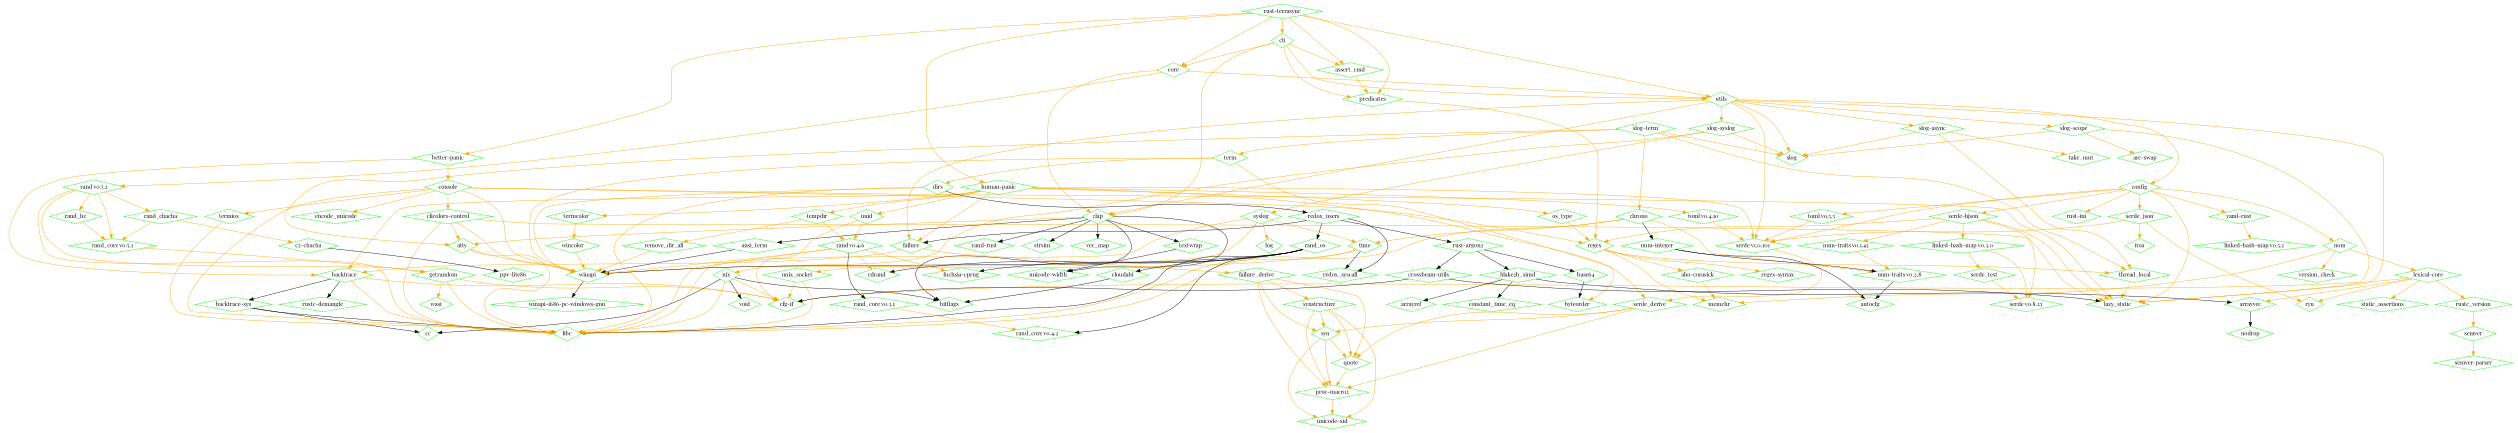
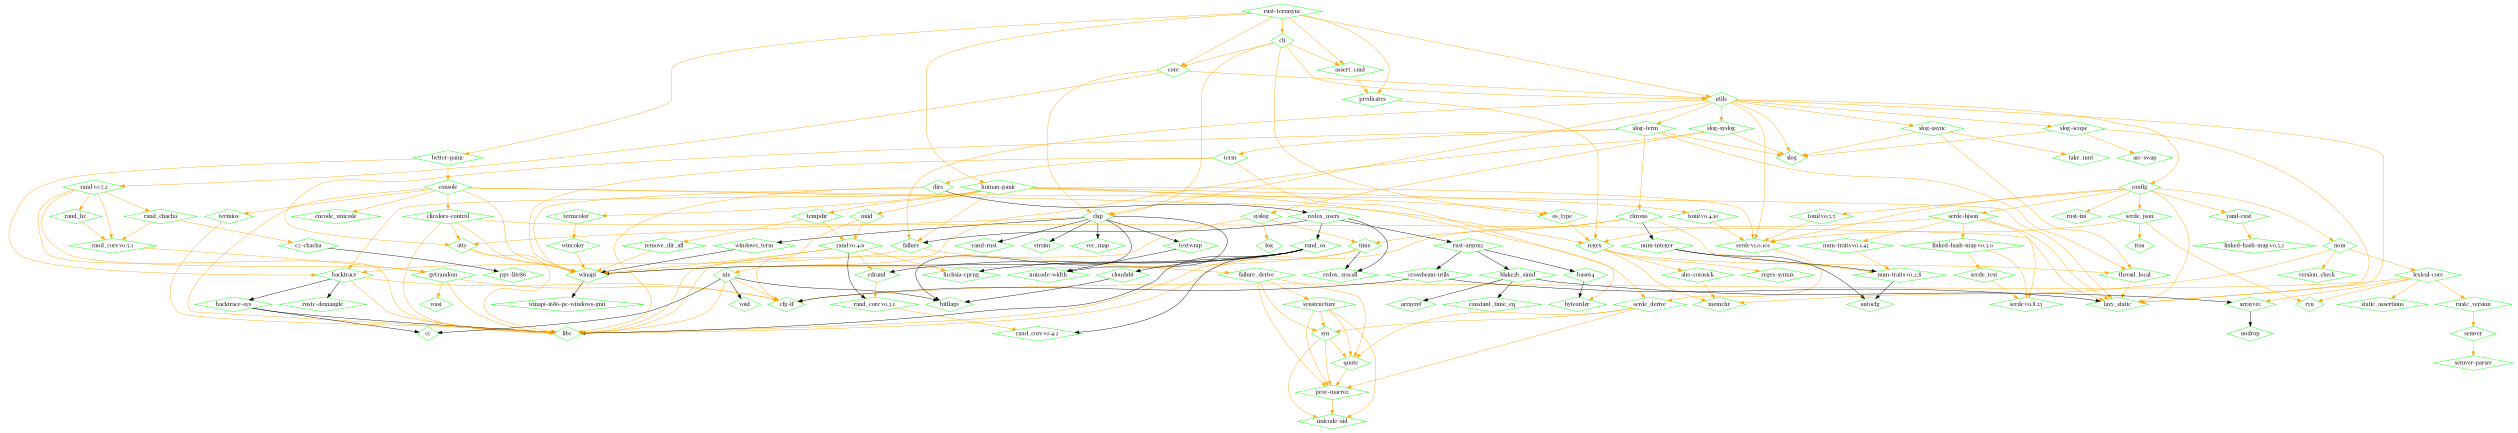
(1307, 82) -> (1357, 183)
none -> (1687, 113)
(754, 246) -> (754, 246)
(797, 275) -> none
none -> (876, 288)
